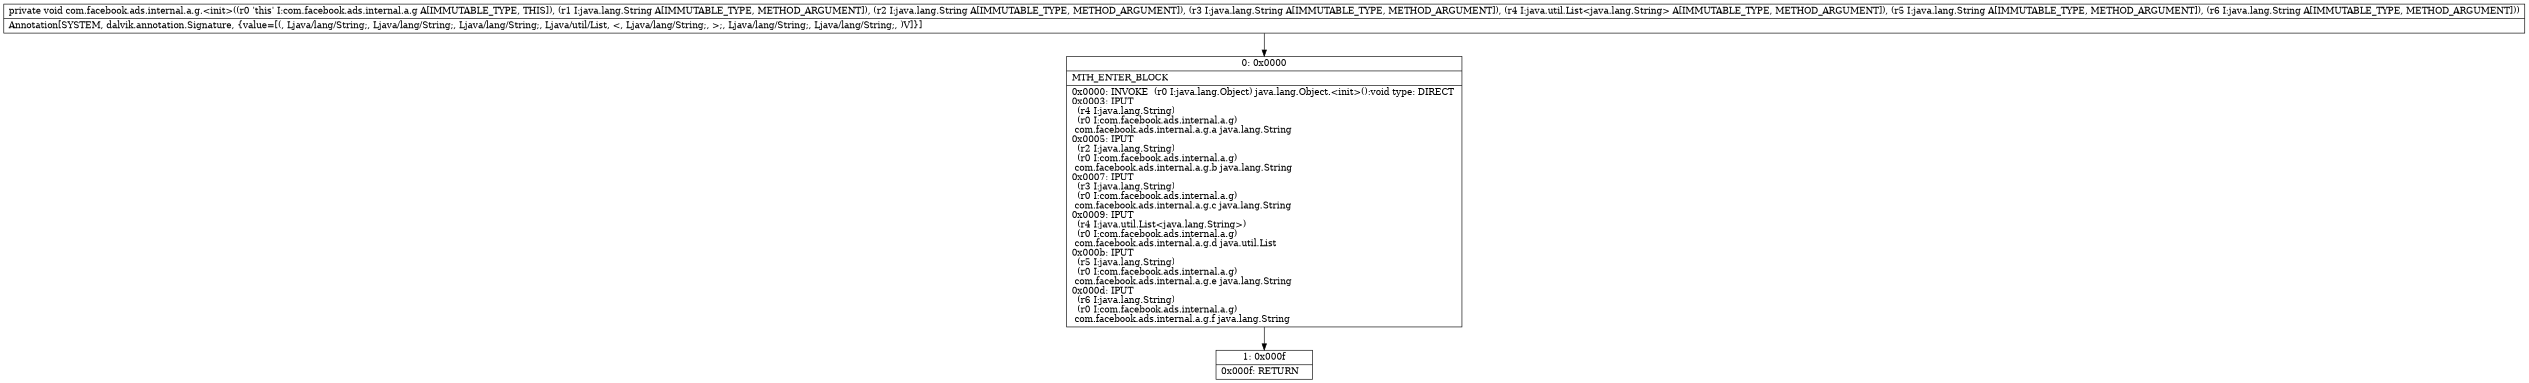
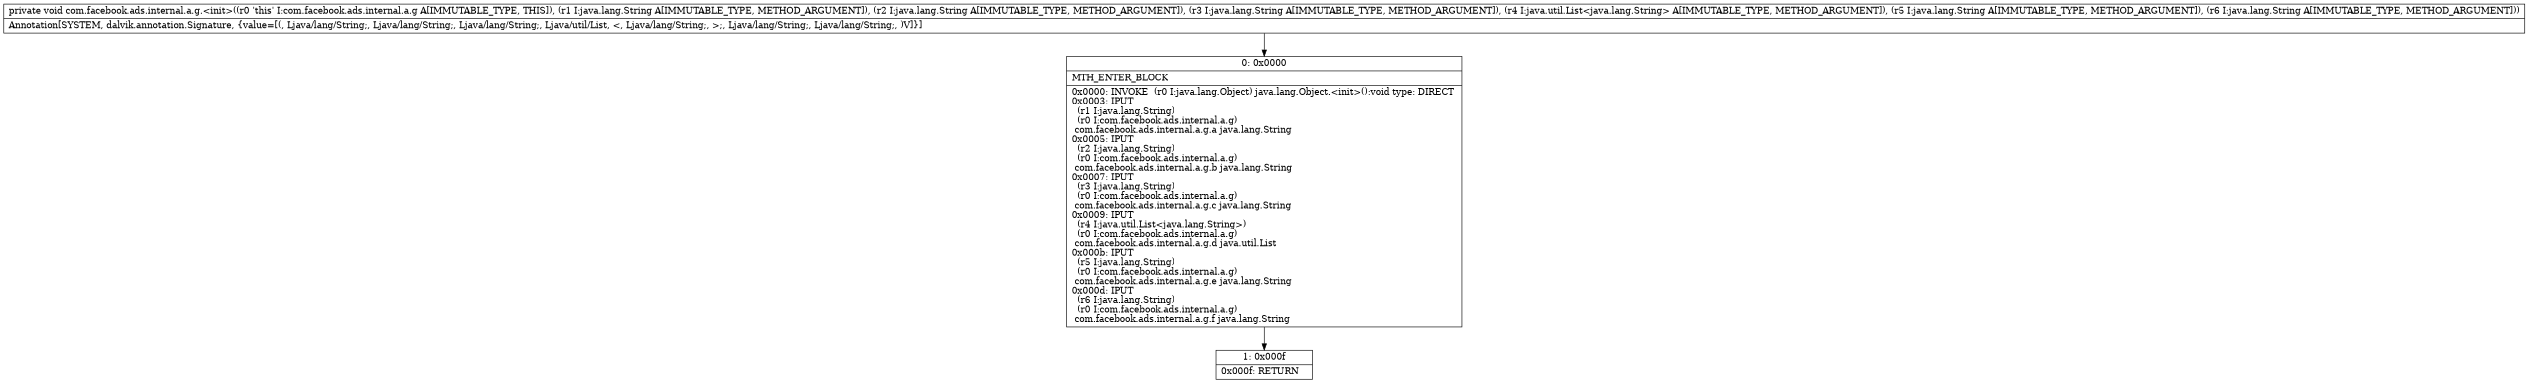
(1123, 111) -> (1123, 111)
